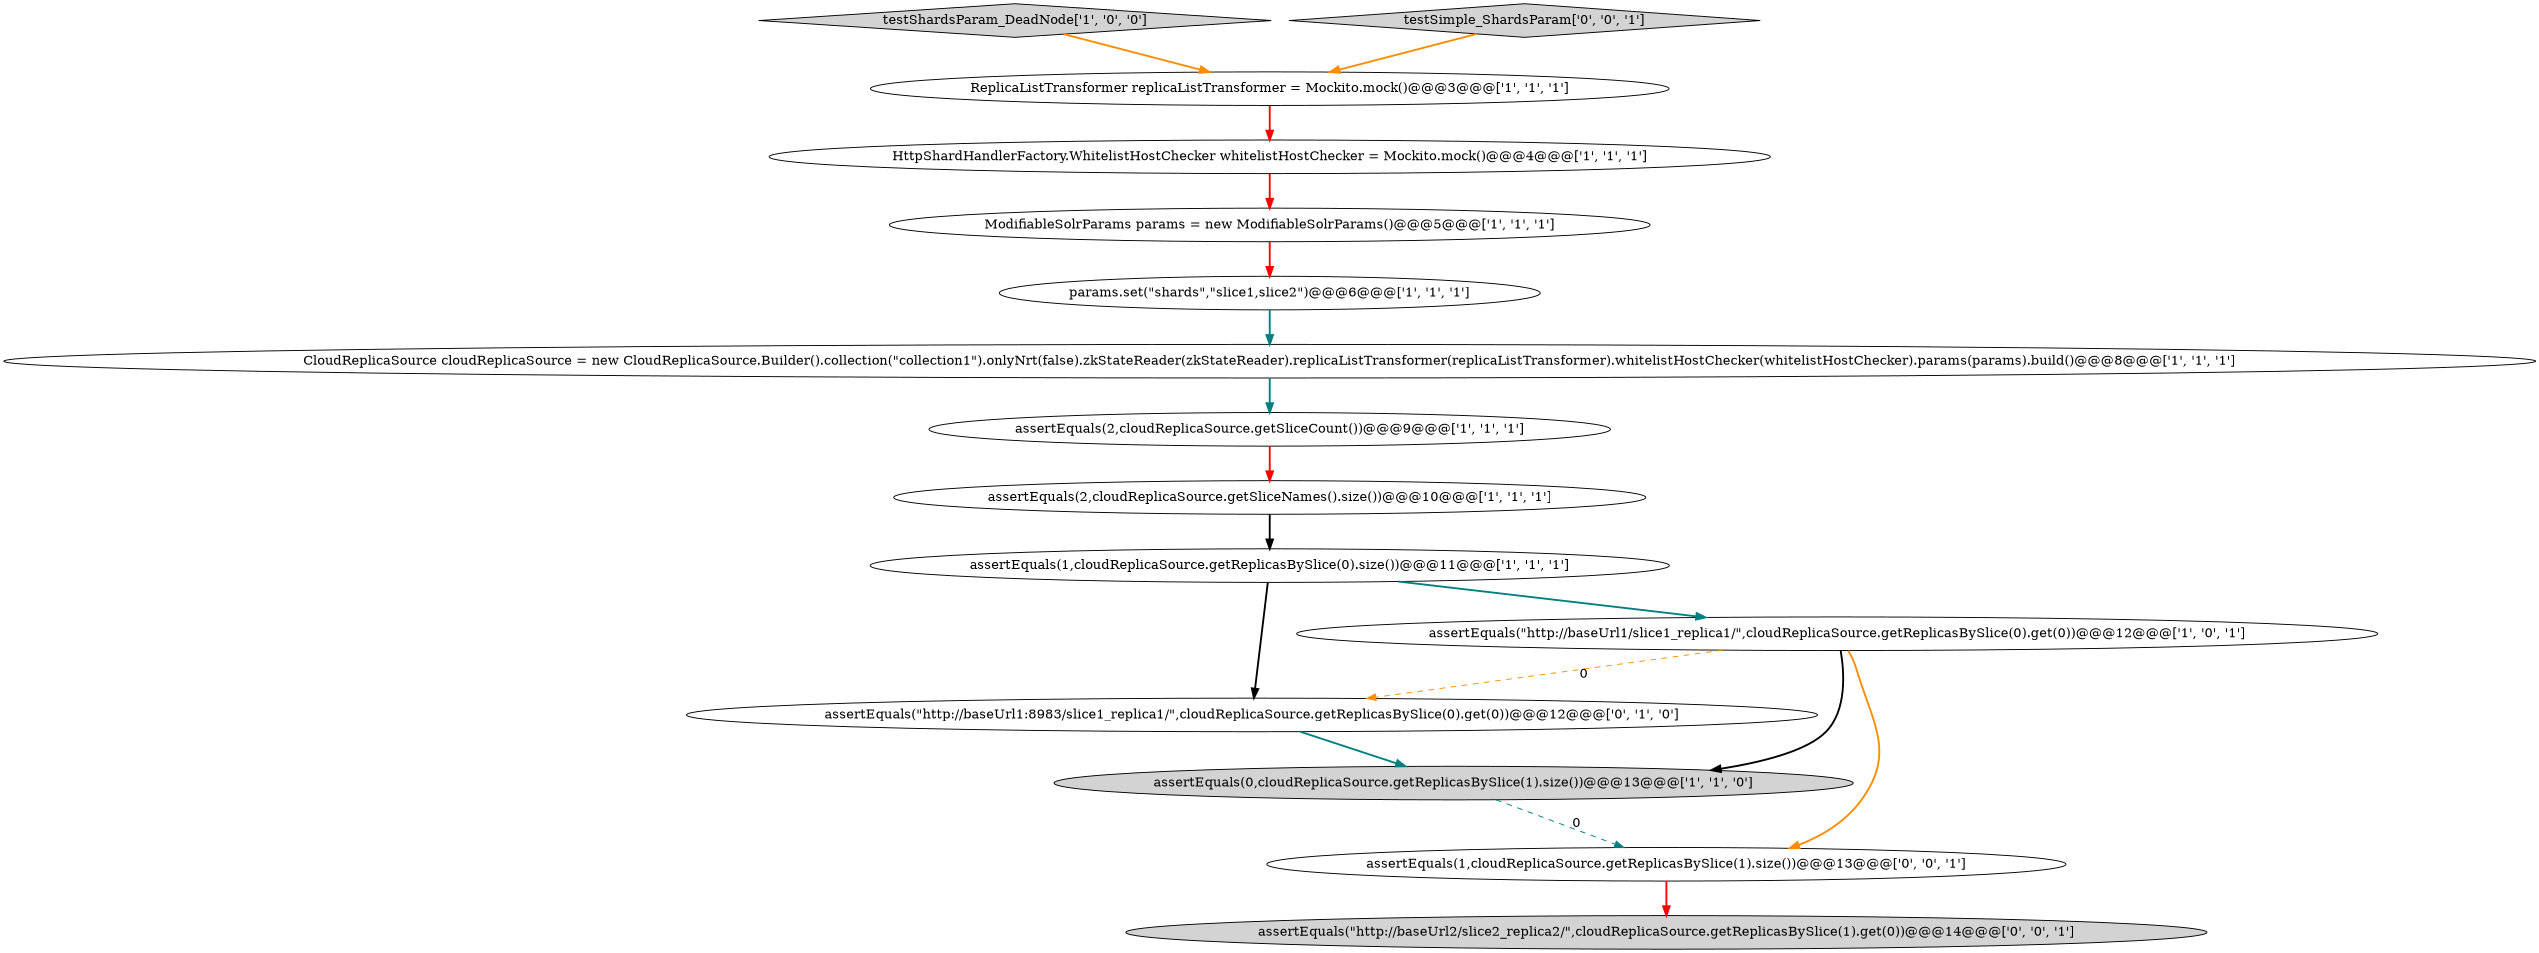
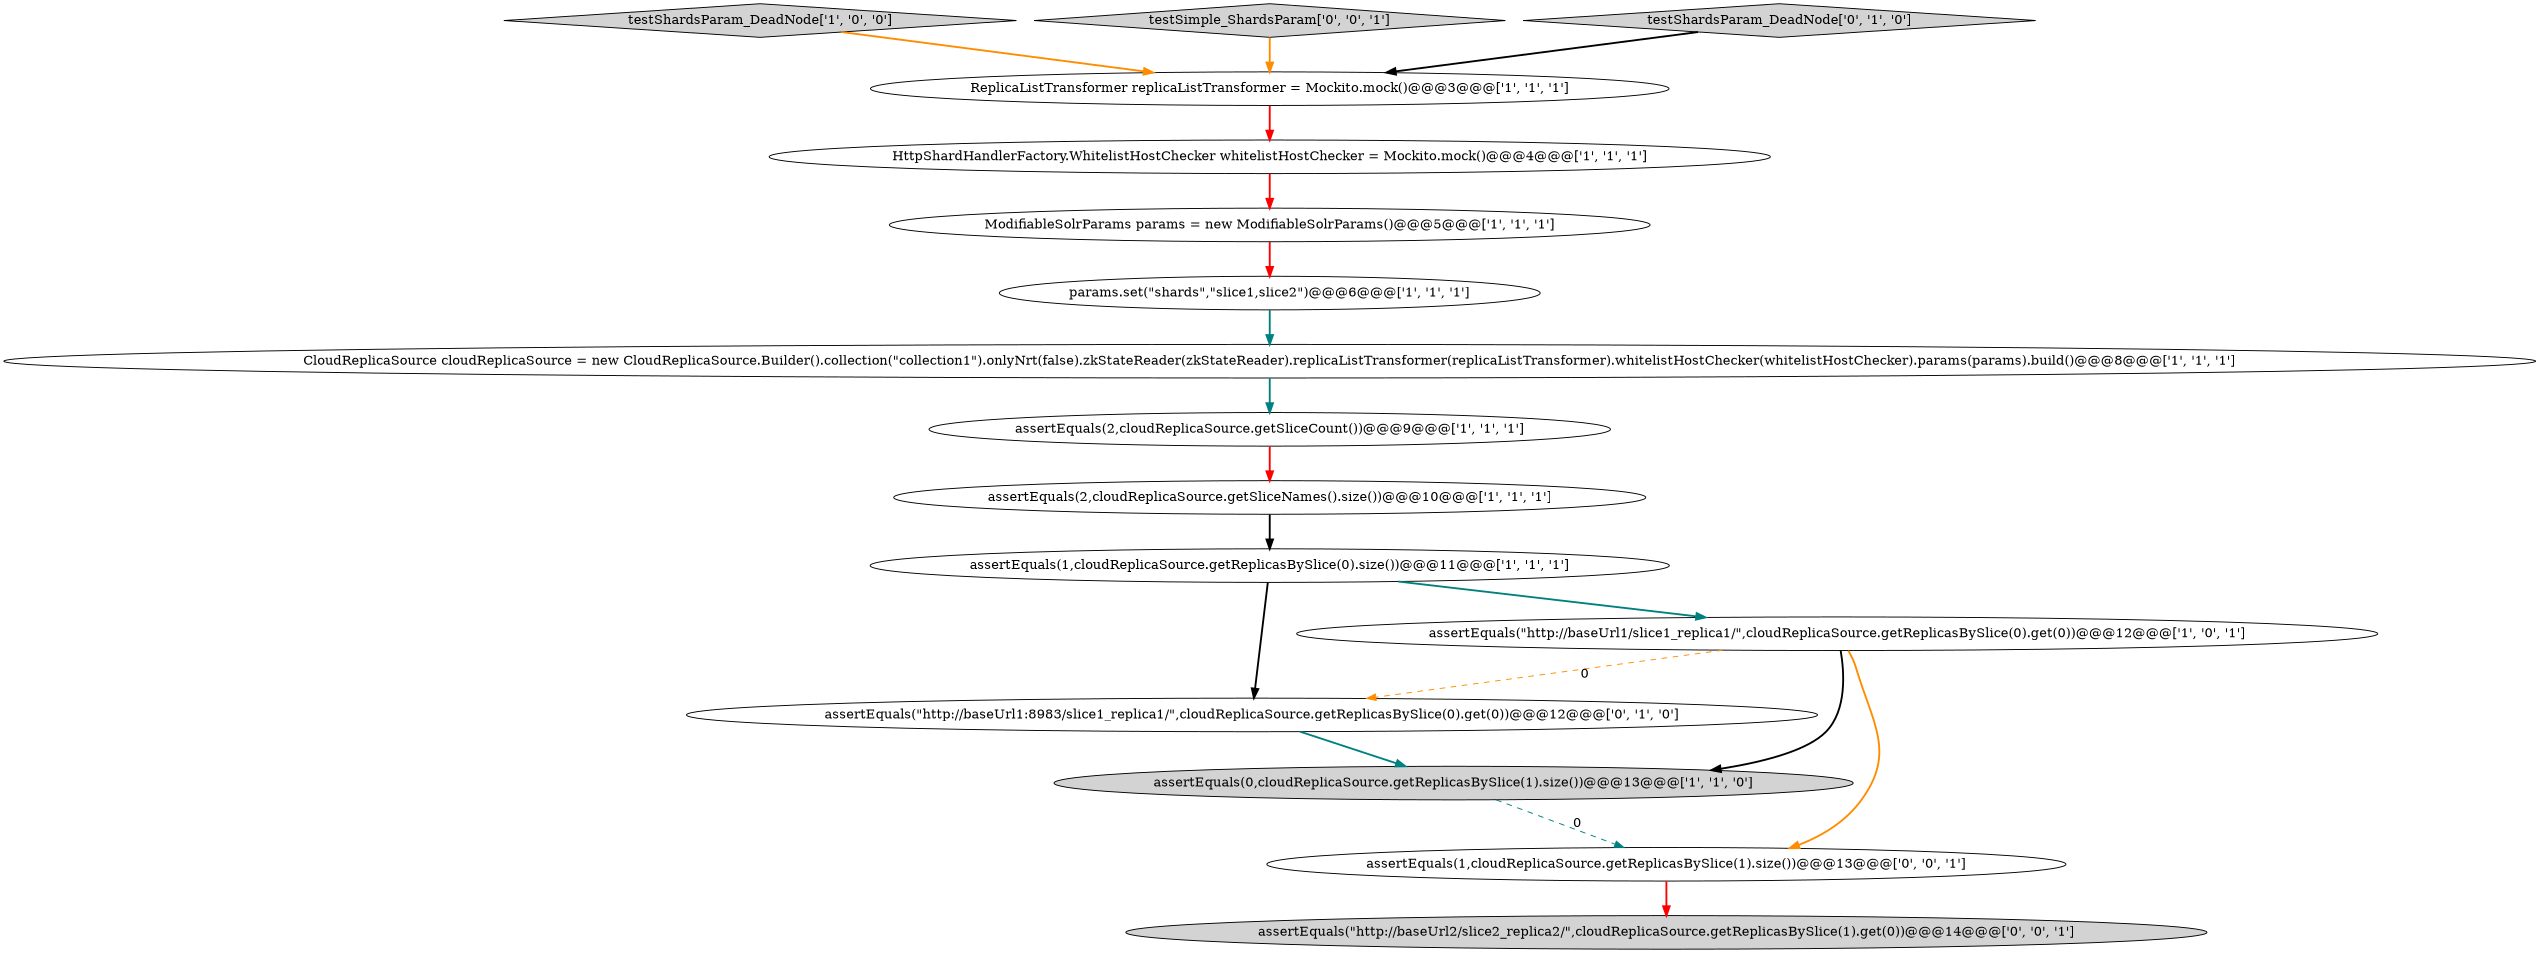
none -> (1779, 21)
